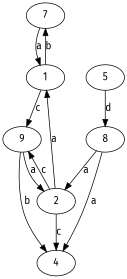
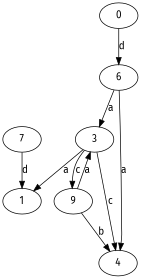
(39, 47) -> (25, 170)
(46, 50) -> none
(105, 78) -> (119, 16)
(35, 105) -> none
(105, 139) -> (119, 78)
(56, 201) -> (95, 139)
